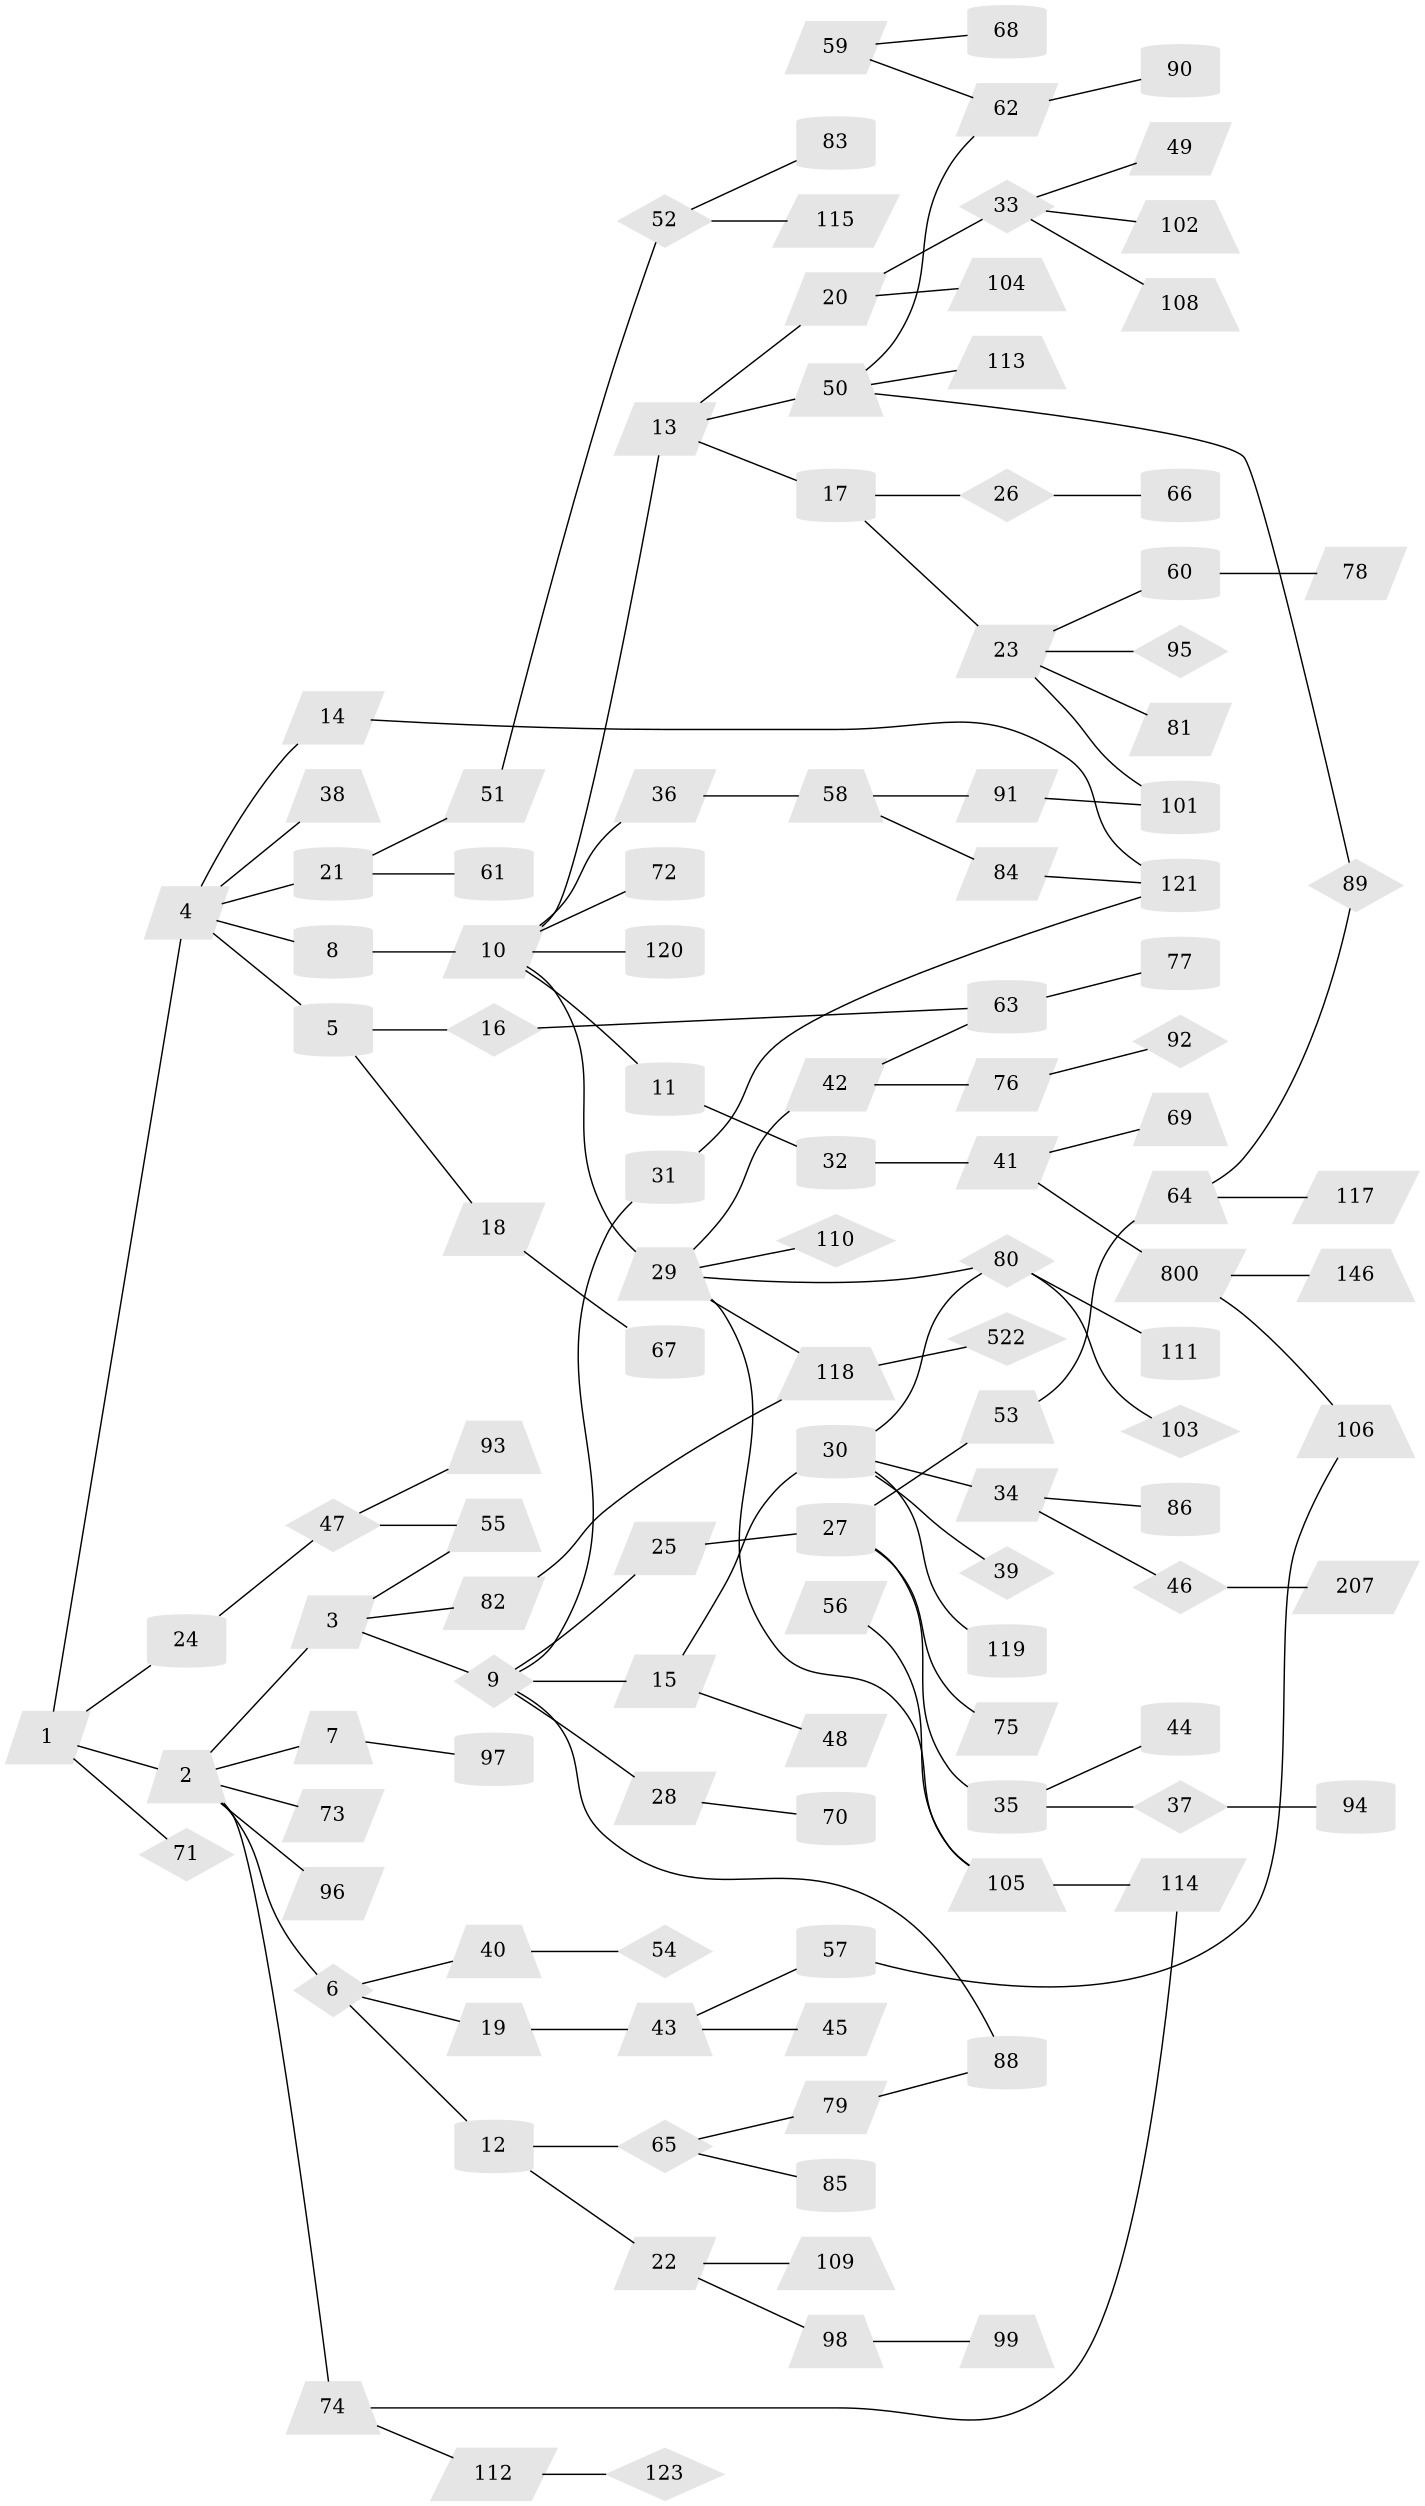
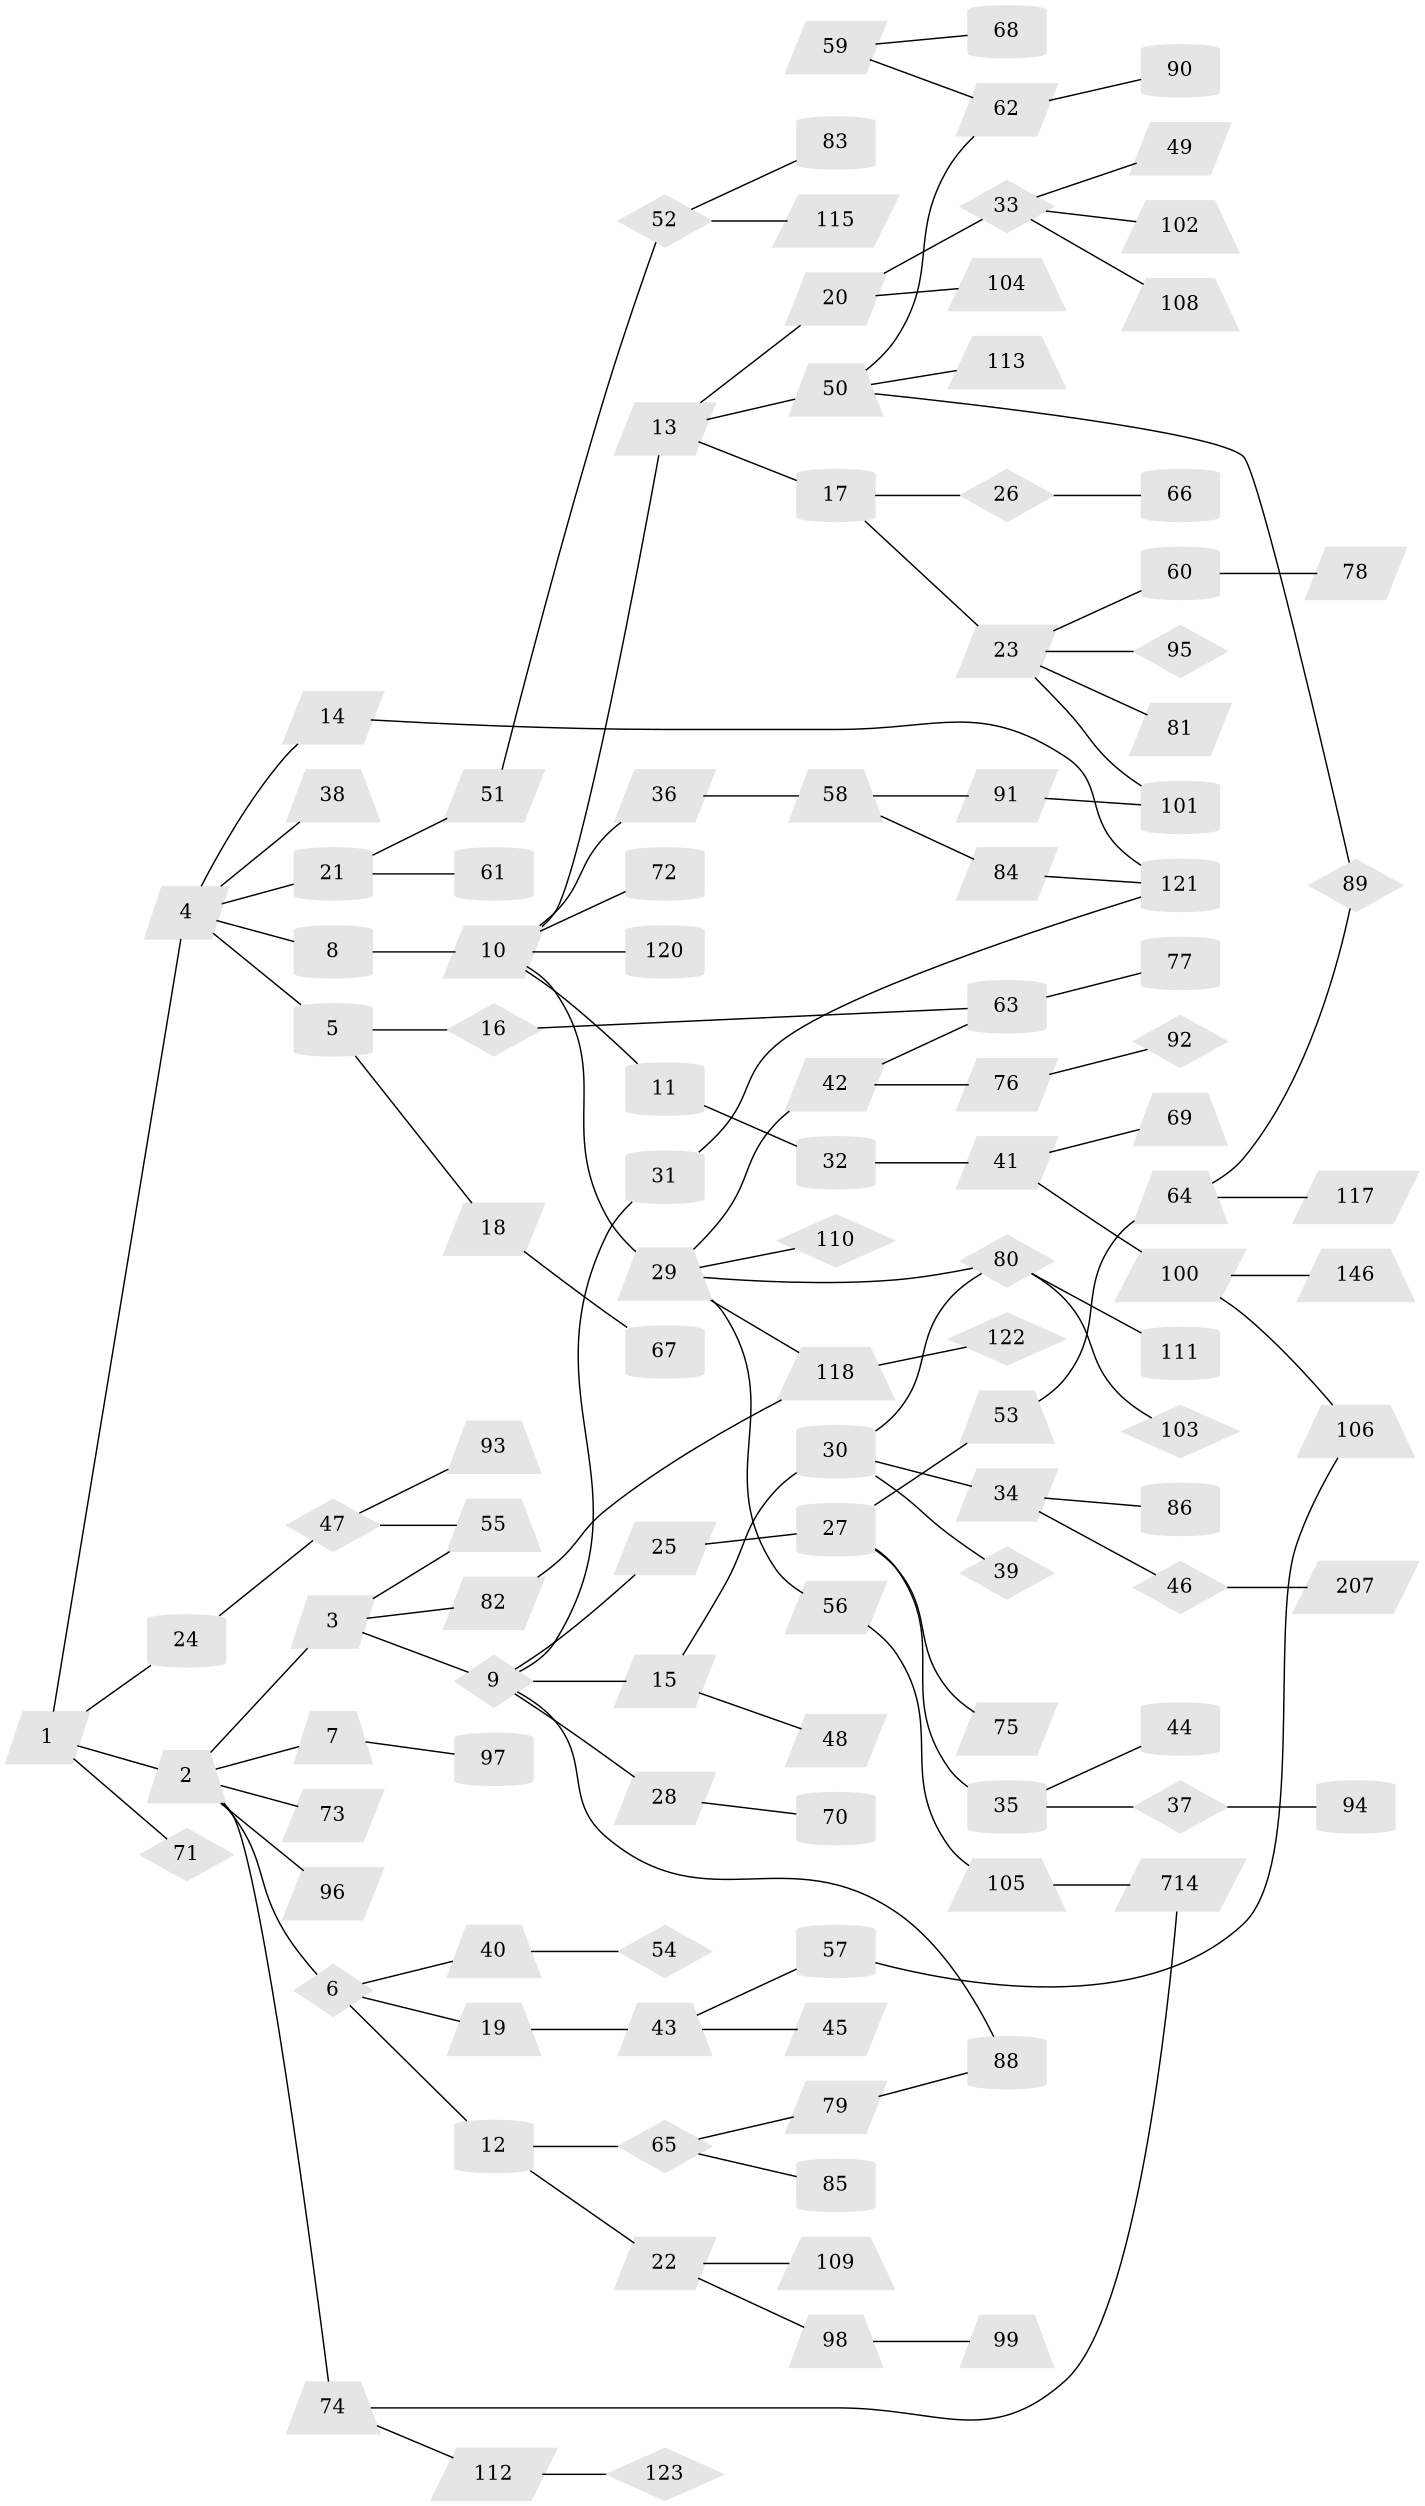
(1180, 1275) -> (1180, 1275)
(1007, 1339) -> (1007, 1339)
(764, 1628) -> (749, 1451)
(1007, 1651) -> none
(1180, 1885) -> (1180, 1885)
